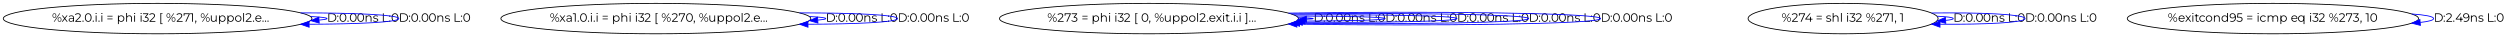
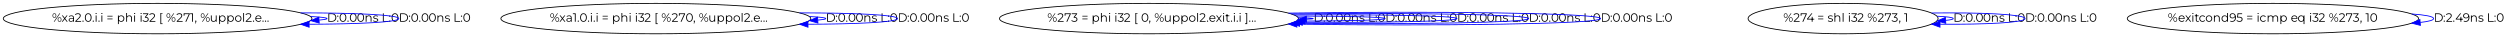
(1843, 19) -> (1843, 19)
